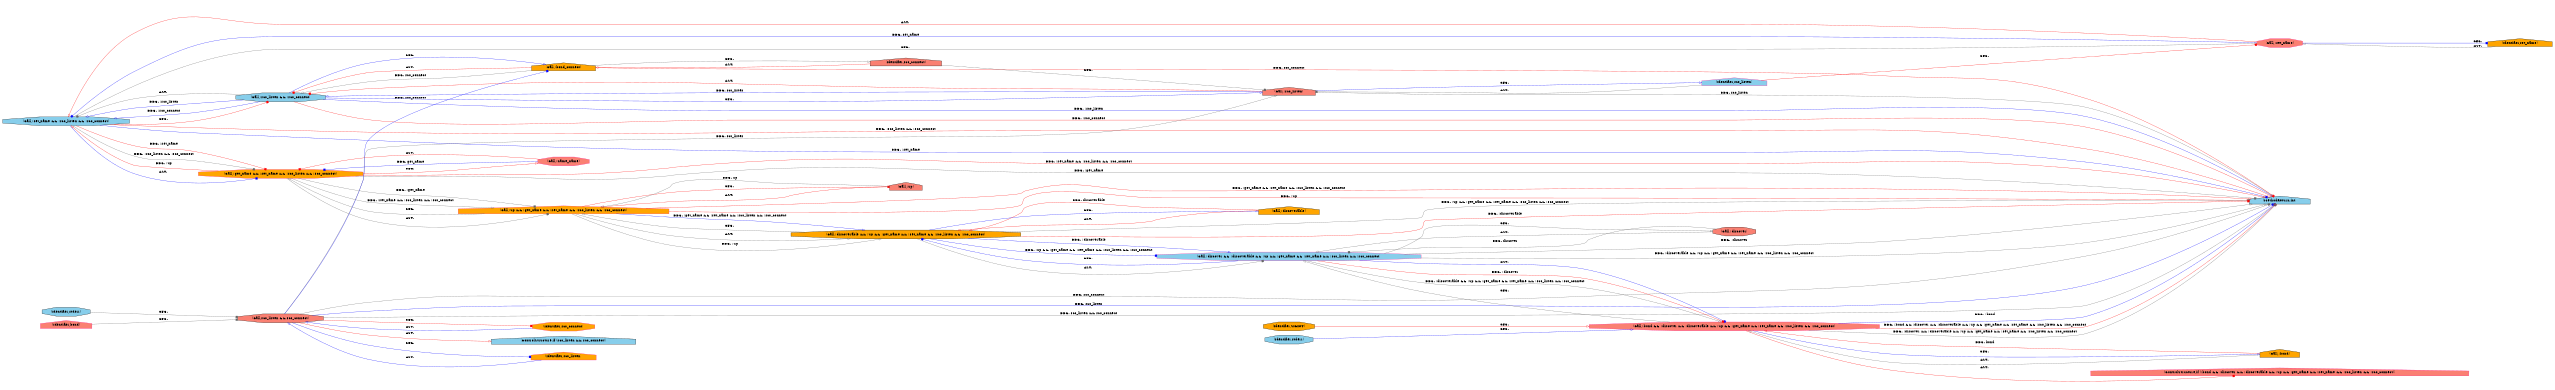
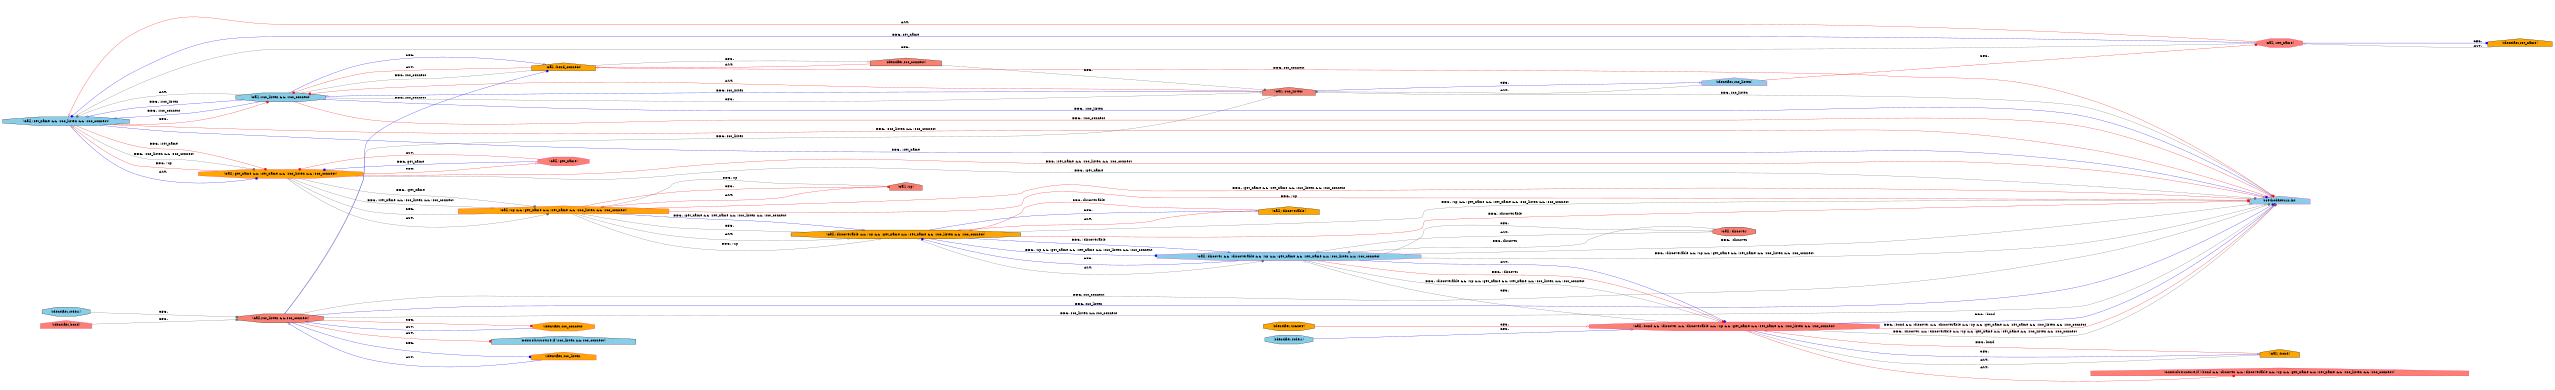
(793, 101) -> (793, 101)
(564, 161) -> (564, 161)
(2280, 201) -> (2280, 201)
(393, 337) -> (393, 337)
